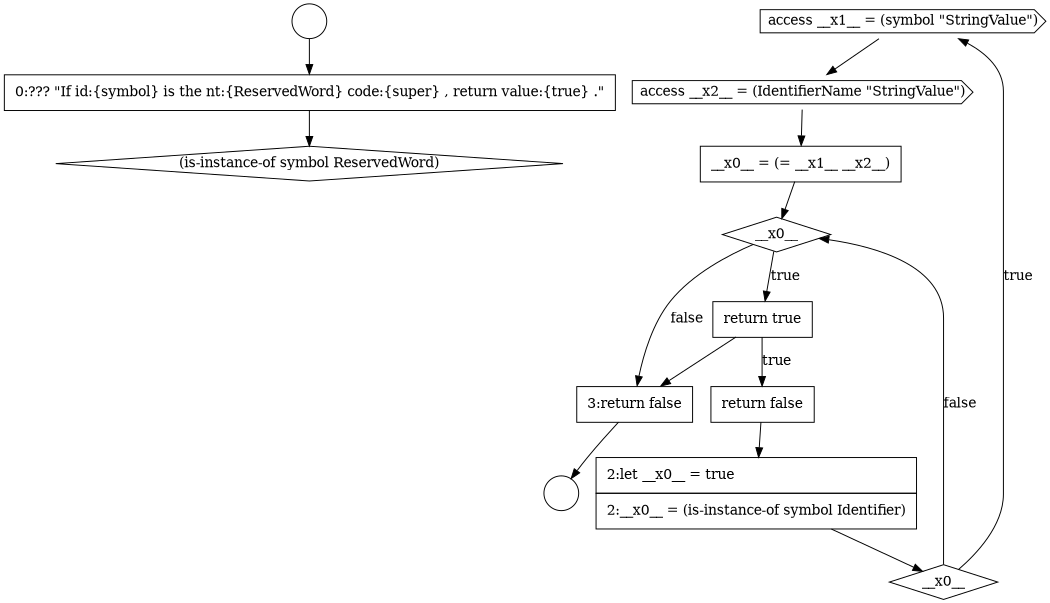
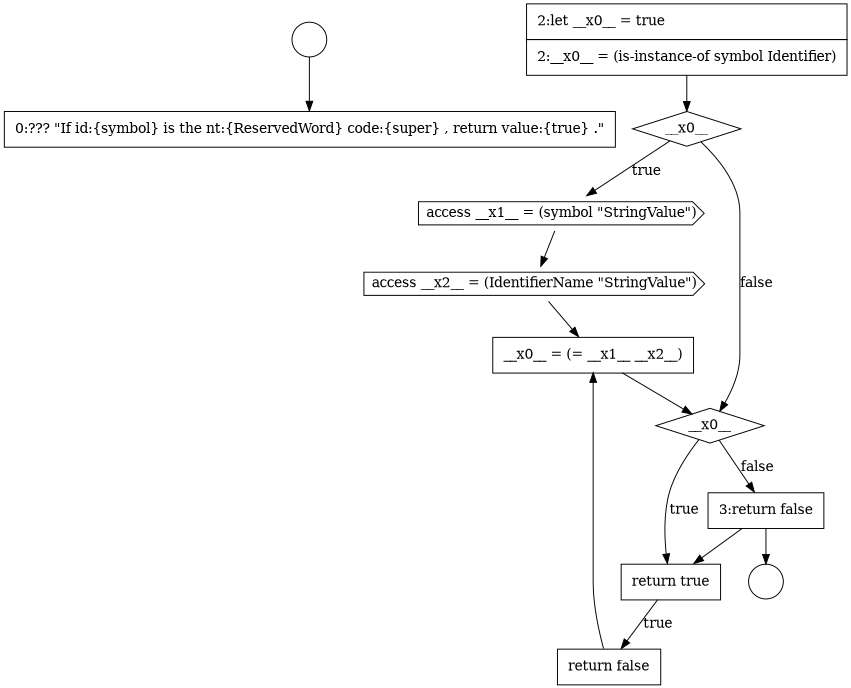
(309, 164) -> none
(703, 359) -> (722, 543)
(760, 435) -> (593, 516)
